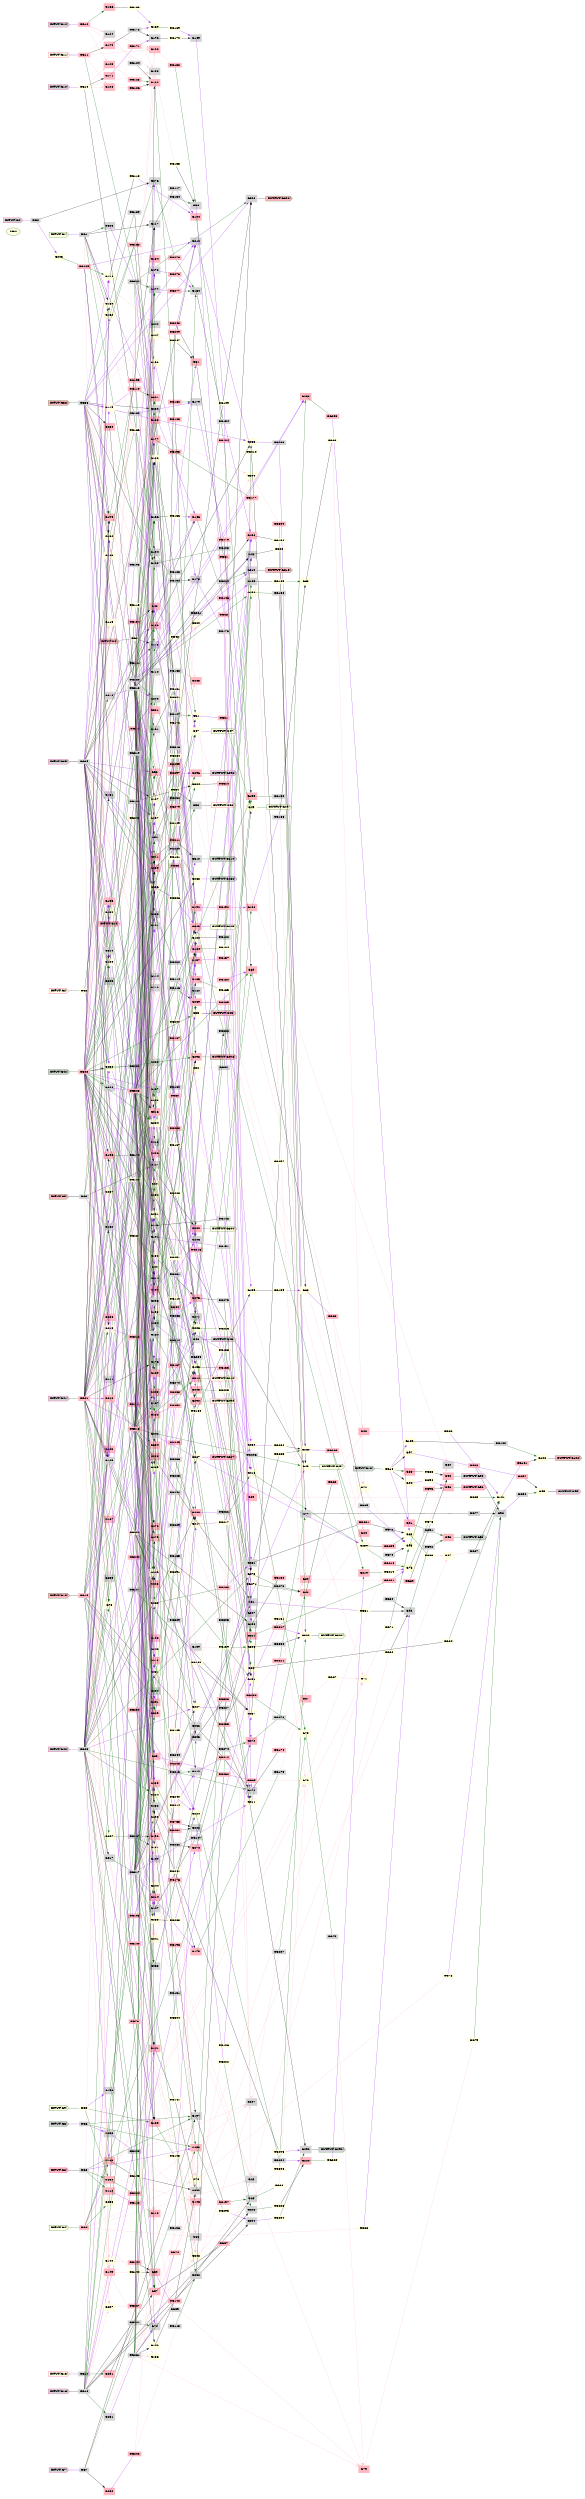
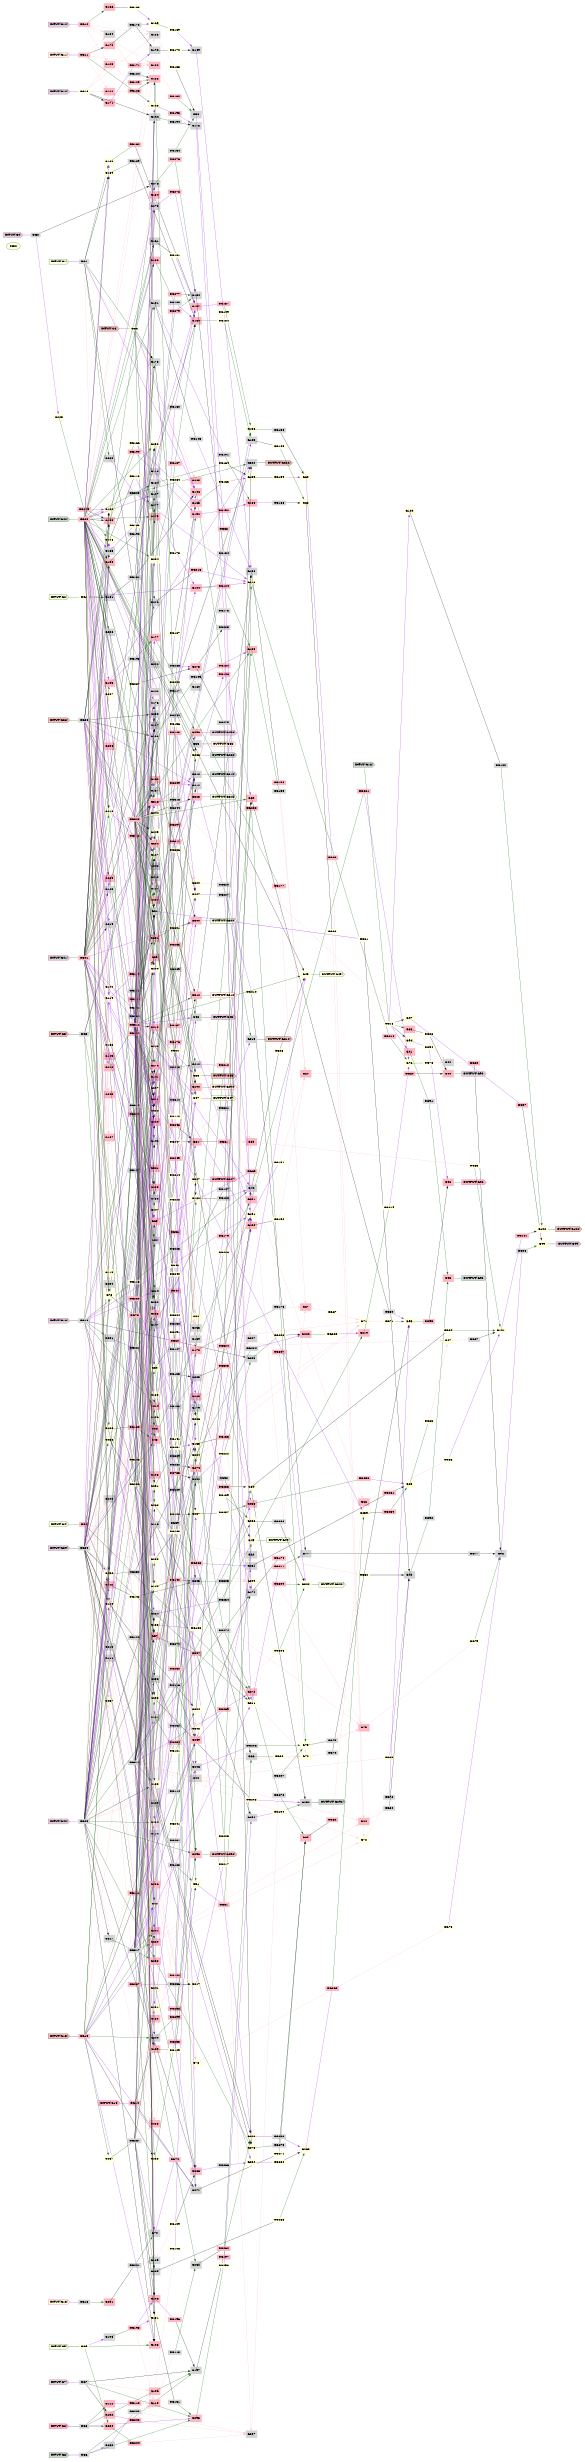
(59, 991) -> (59, 597)
(236, 1049) -> (196, 770)
(184, 1223) -> (175, 370)
(175, 2156) -> none
